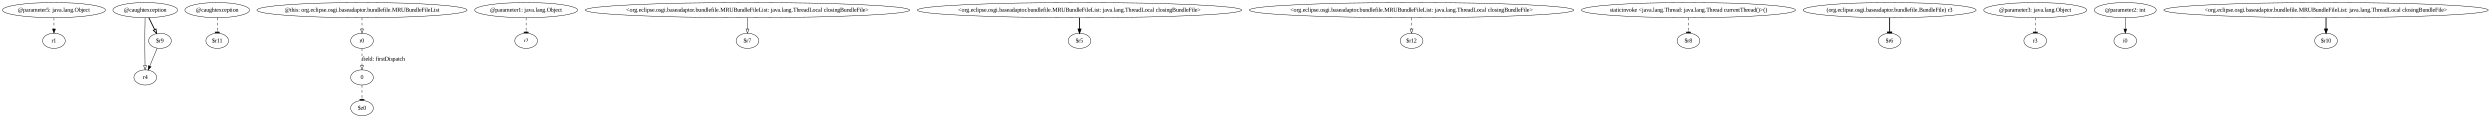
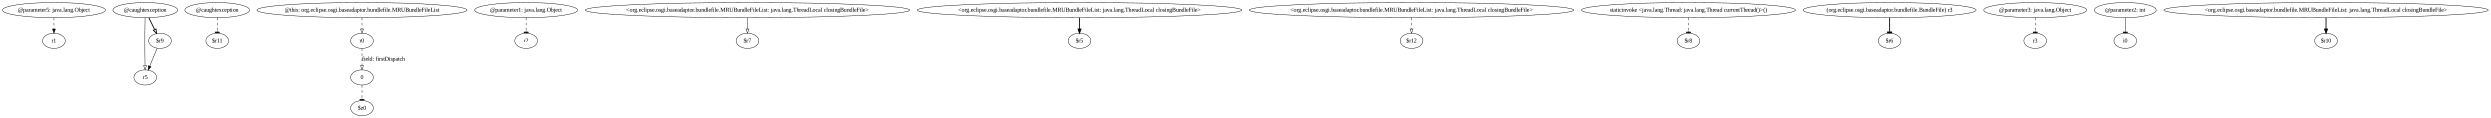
(2125, 24) -> (2125, 24)
(145, 77) -> (145, 77)
